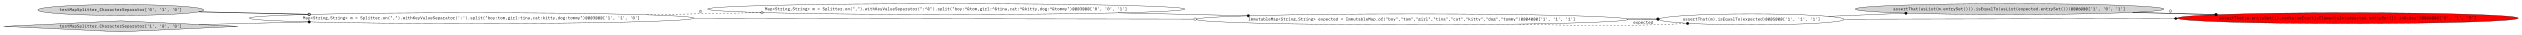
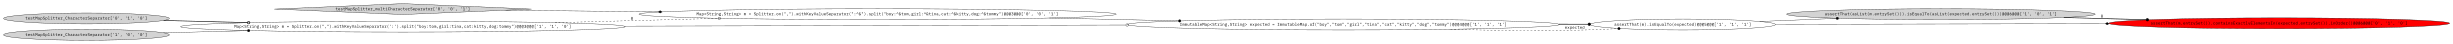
none -> (403, 9)
(121, 26) -> (86, 35)
